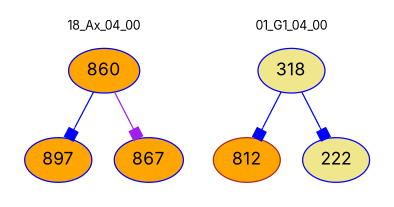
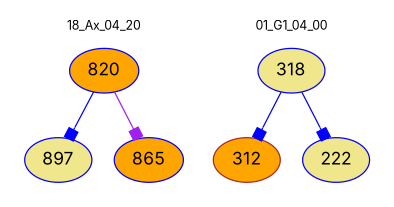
(104, 27) -> (104, 27)
(104, 71) -> (104, 71)
(58, 160) -> (58, 160)
(149, 160) -> (149, 160)
(247, 160) -> (247, 160)
